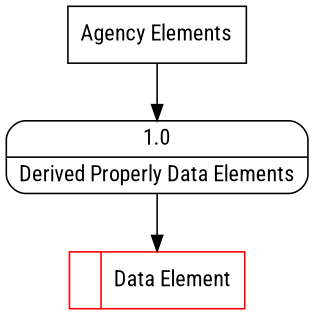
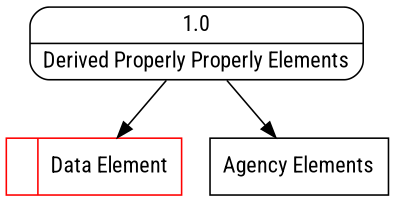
(157, 84) -> (246, 103)
(157, 174) -> (197, 61)
